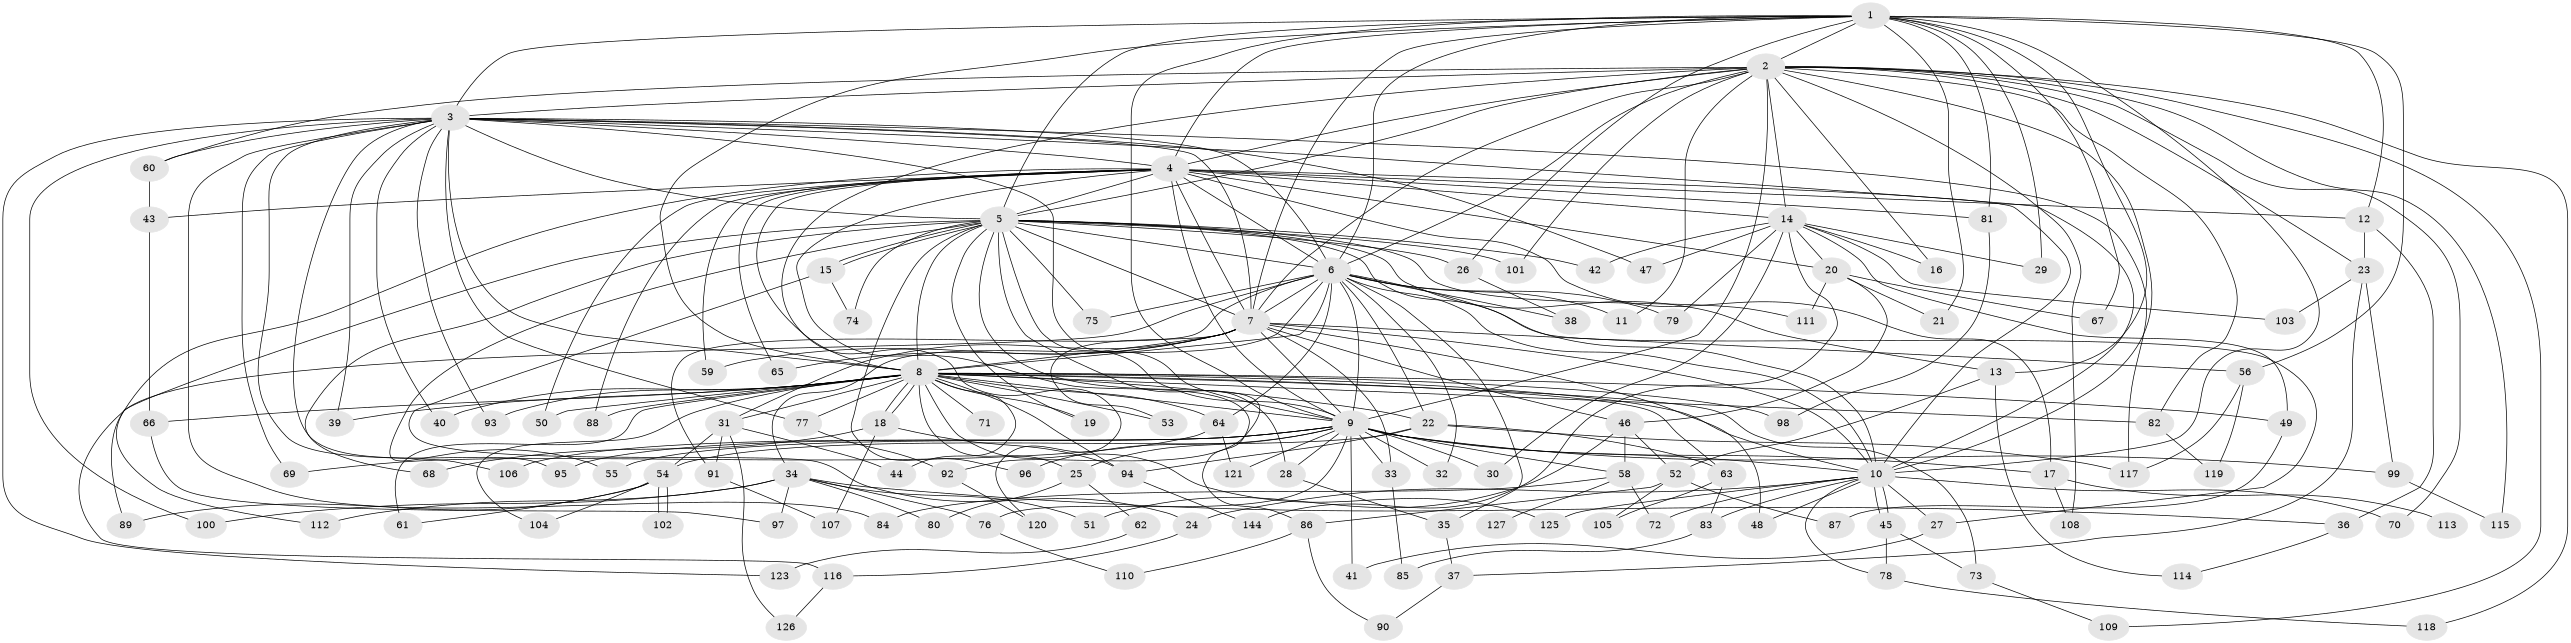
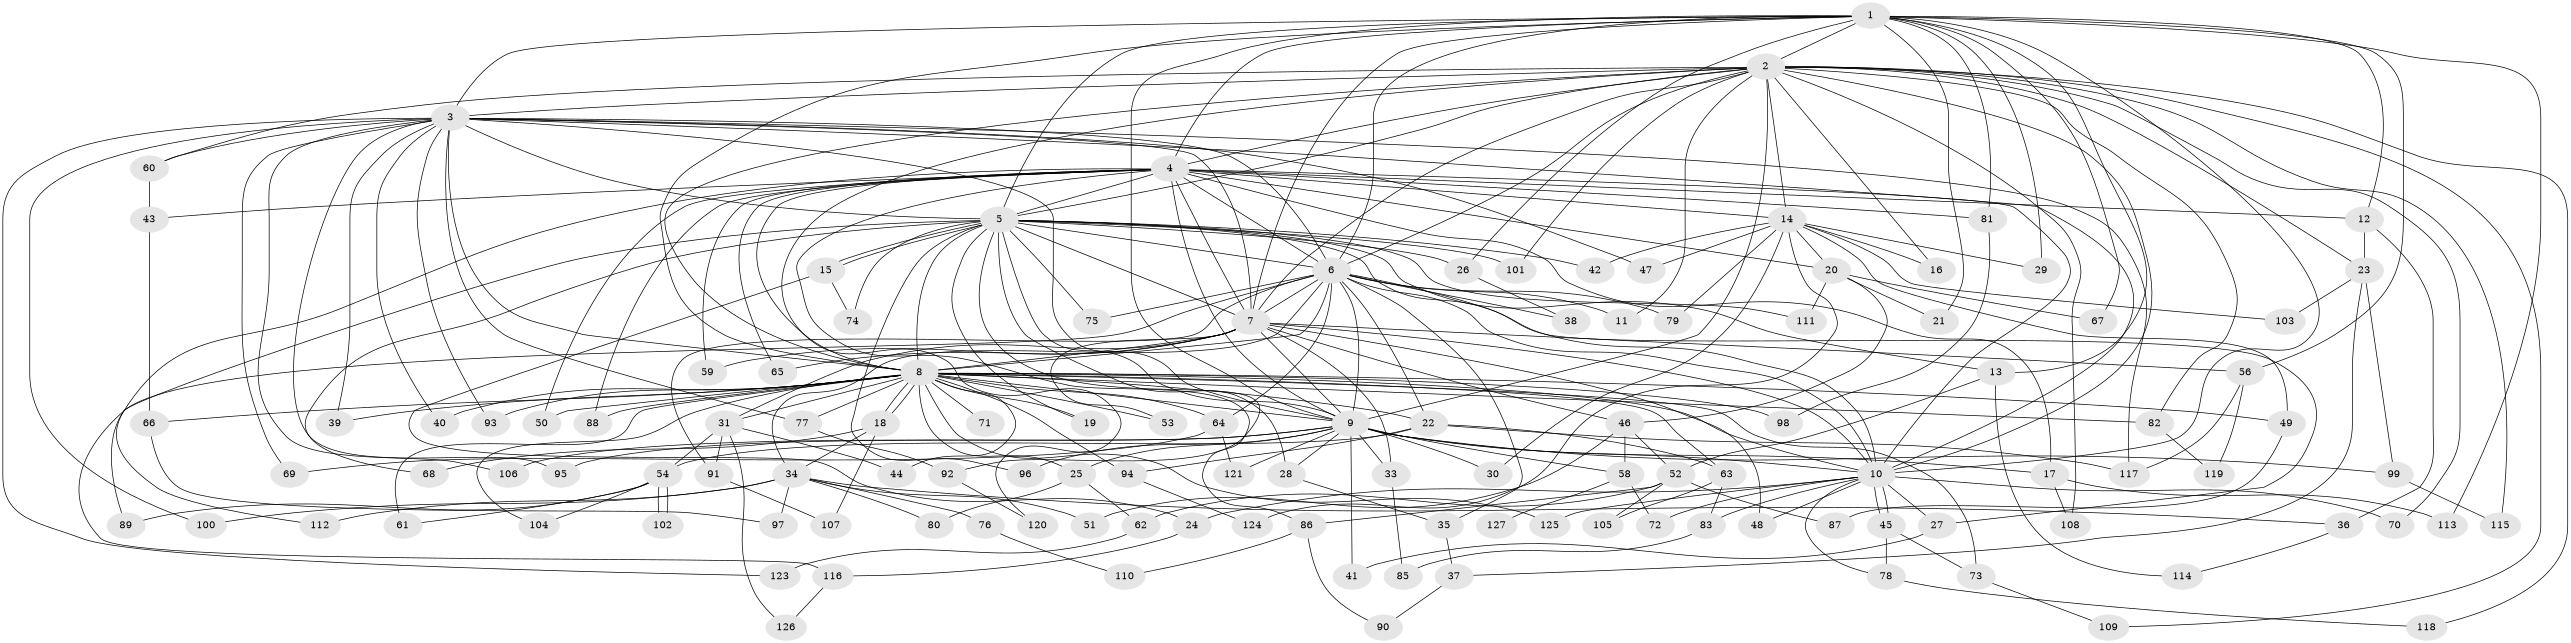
none -> (2436, 60)
none -> (1082, 116)
(811, 137) -> none
(1006, 445) -> (826, 455)
(612, 475) -> none
(1442, 475) -> none
none -> (1306, 494)
(1254, 503) -> none
(883, 526) -> none
(1252, 526) -> (1252, 526)
